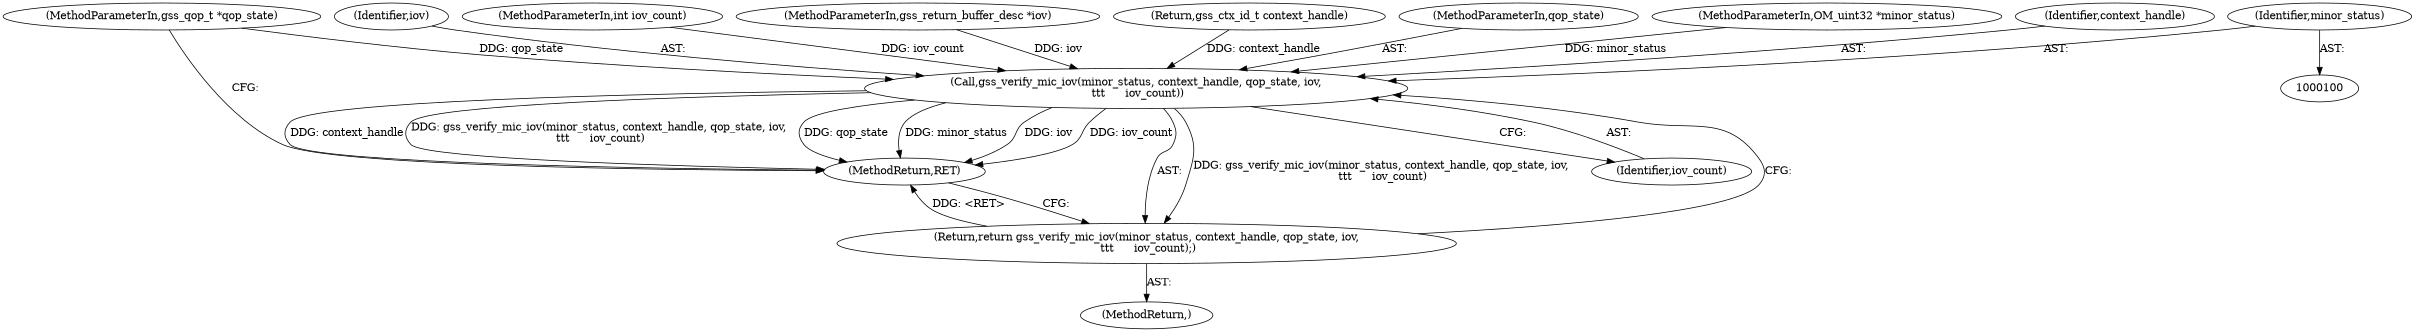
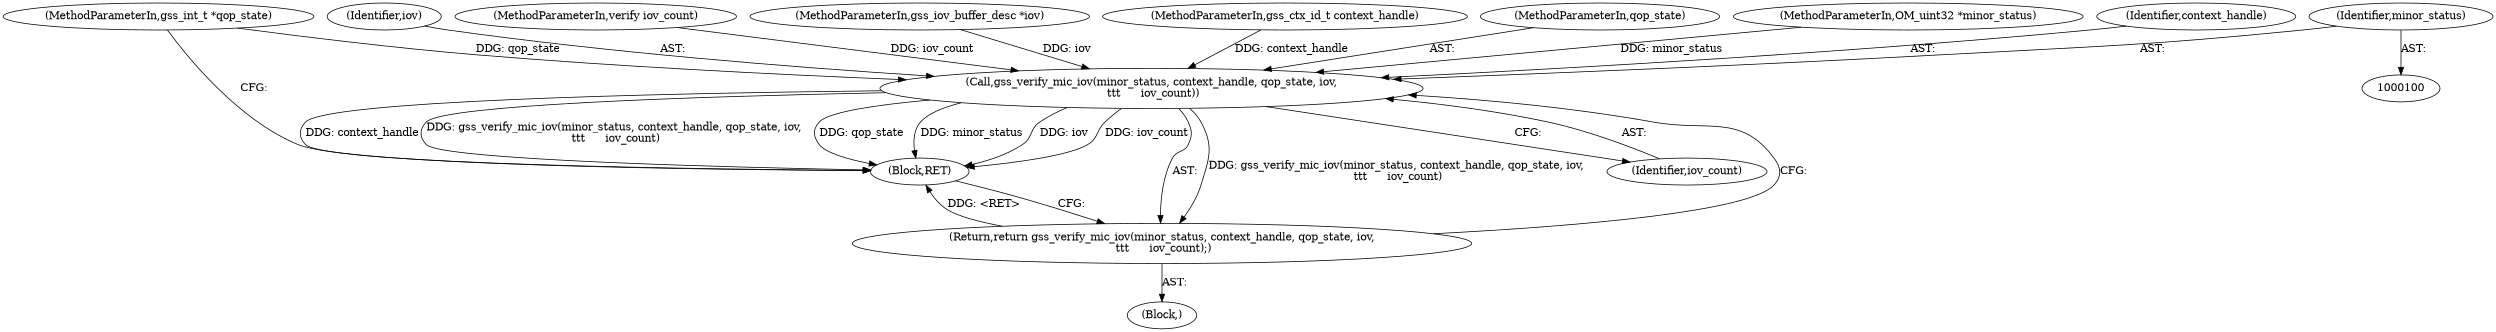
(162, 16) -> (158, 16)
(592, 16) -> (596, 16)
(918, 16) -> (920, 16)
(1249, 16) -> (1285, 16)
(904, 172) -> (920, 172)
(1147, 315) -> (1162, 315)
